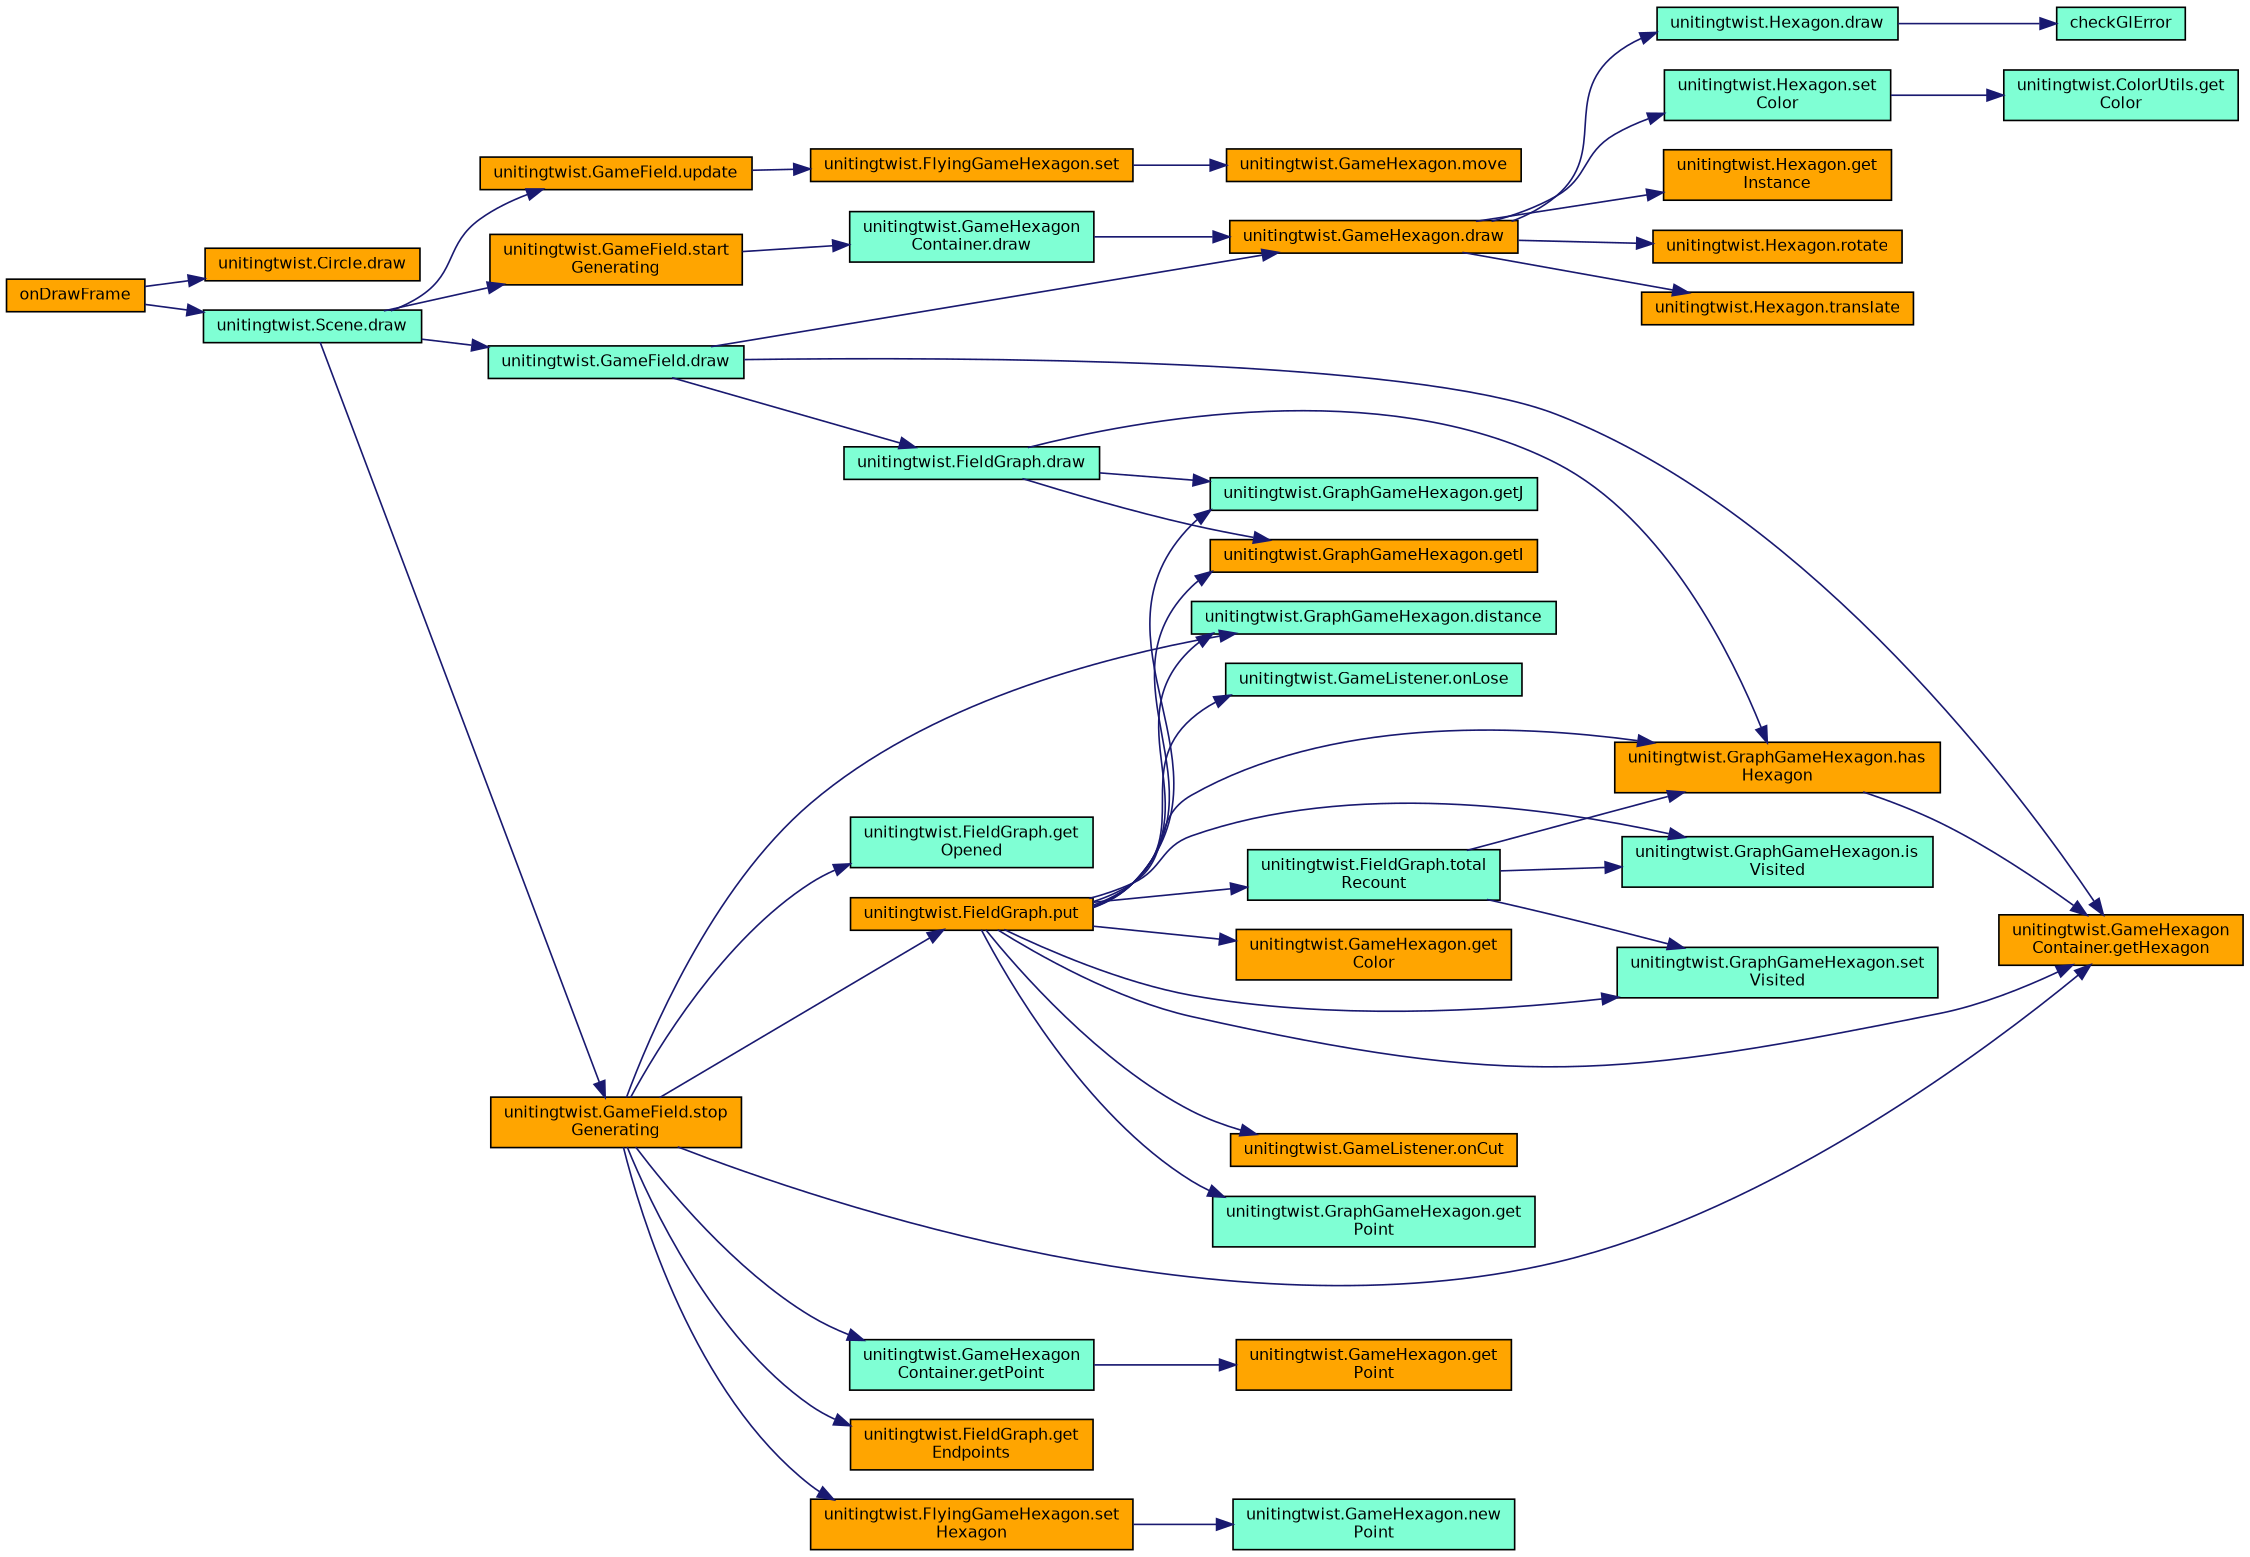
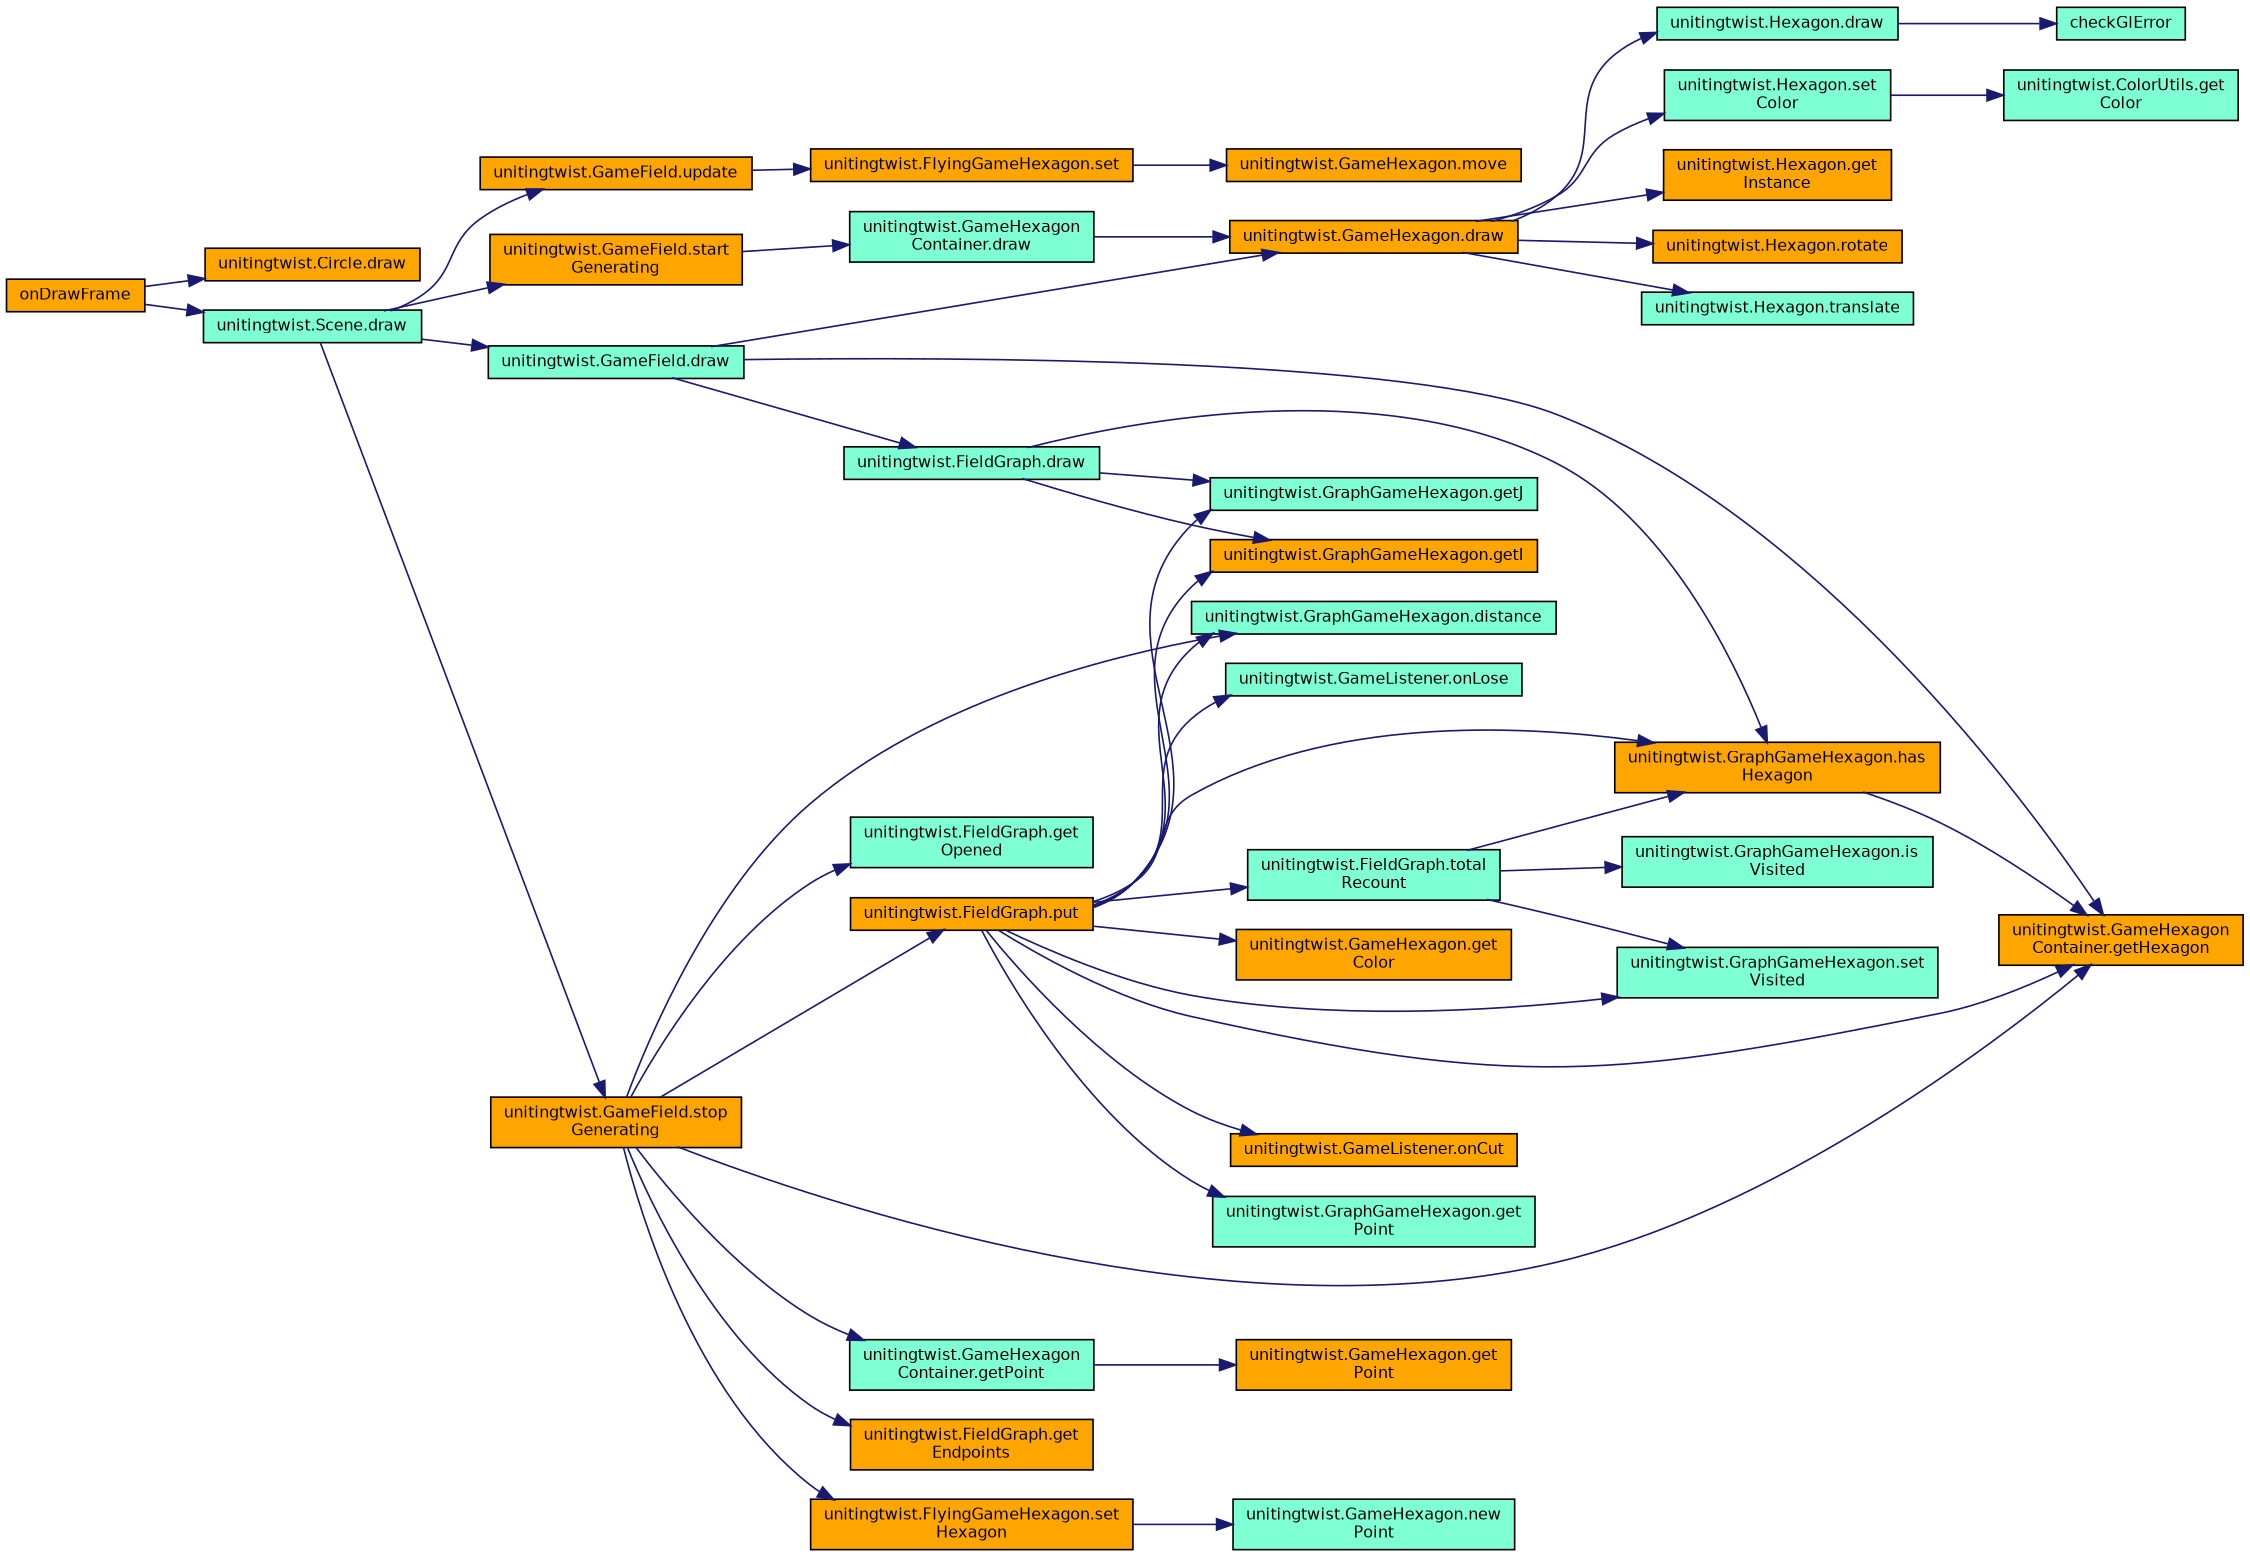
(1778, 308) -> (1778, 308)
(1368, 804) -> none
